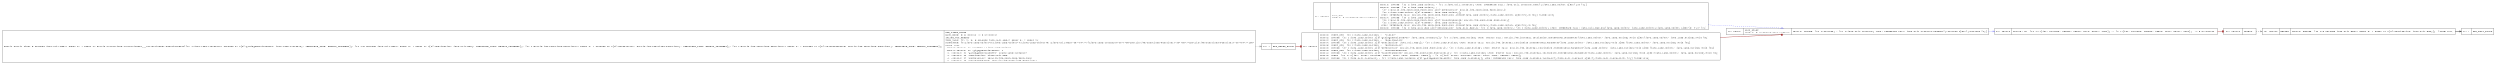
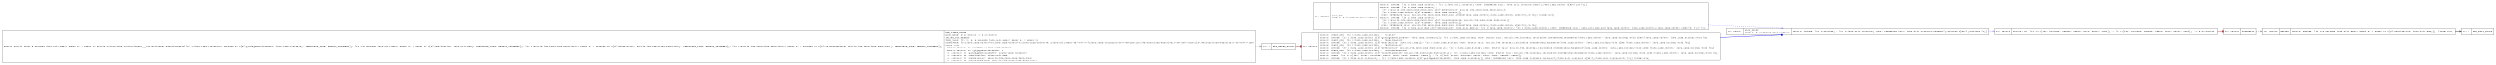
(2248, 31) -> (2248, 31)
(1750, 36) -> (1750, 36)
